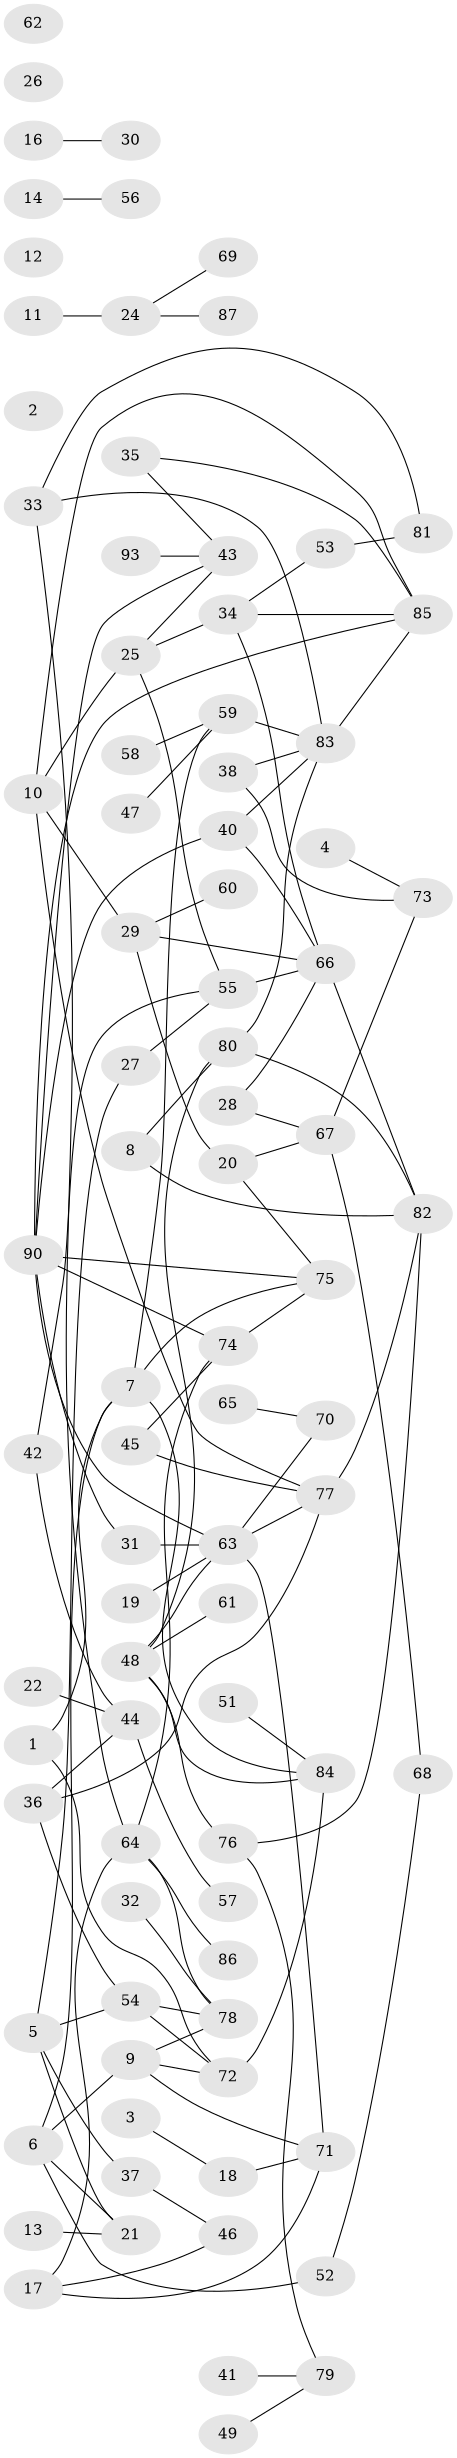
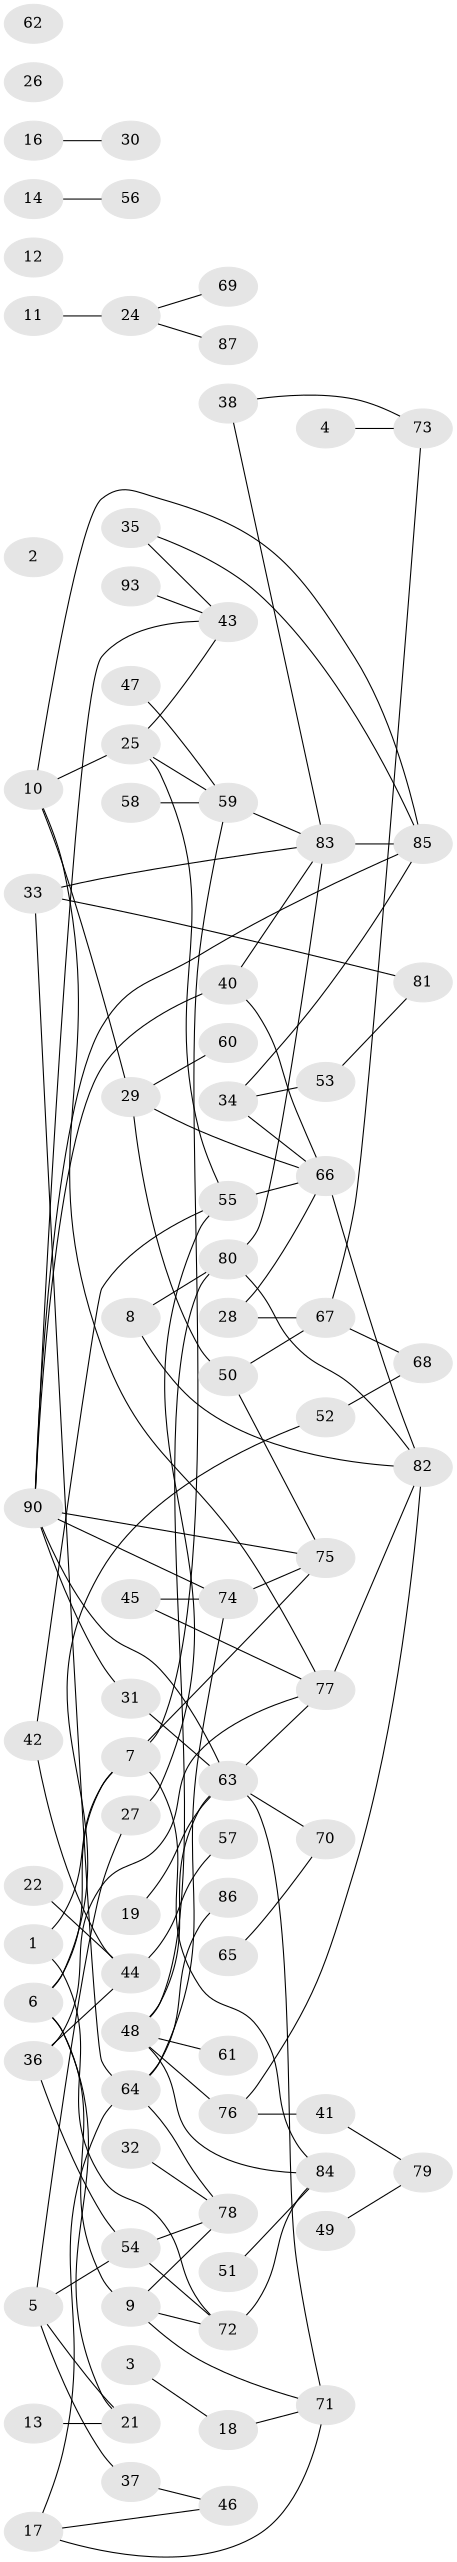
(180, 635) -> (180, 774)
(228, 1164) -> (228, 1376)
(288, 2106) -> (276, 2114)
